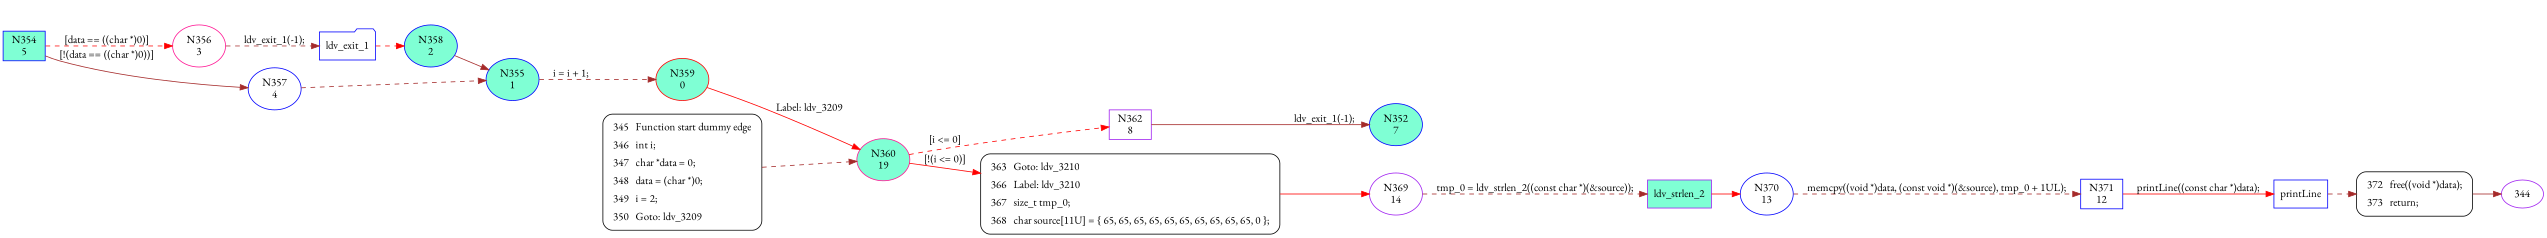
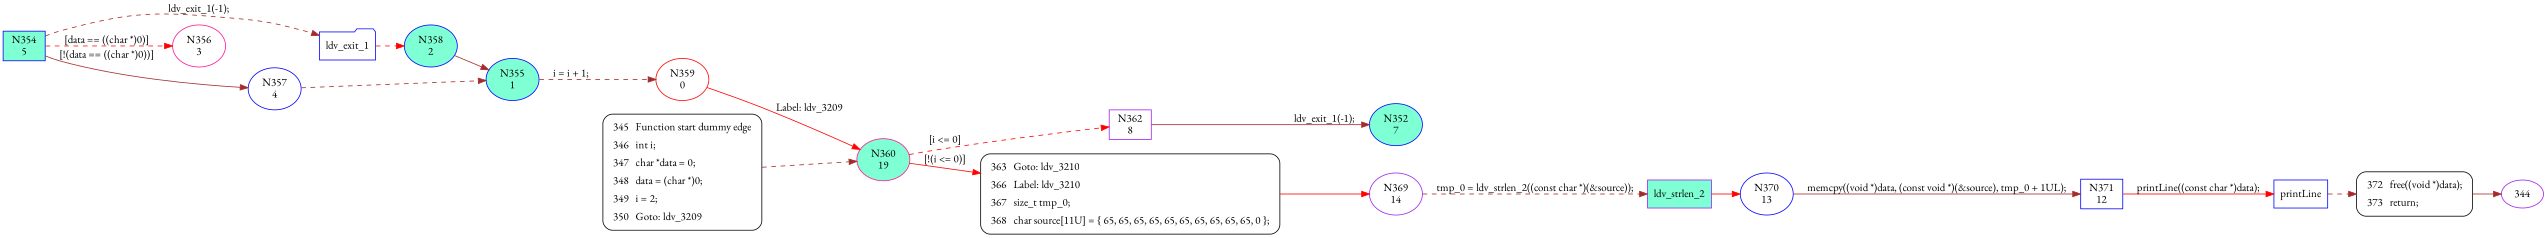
(269, 46) -> (178, 14)
(682, 79) -> (682, 79)
(1933, 194) -> (1933, 194)
